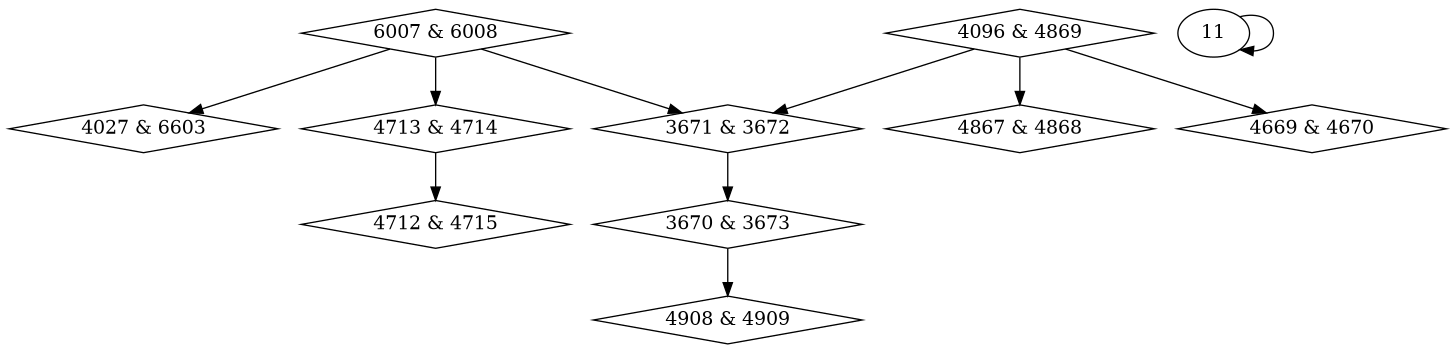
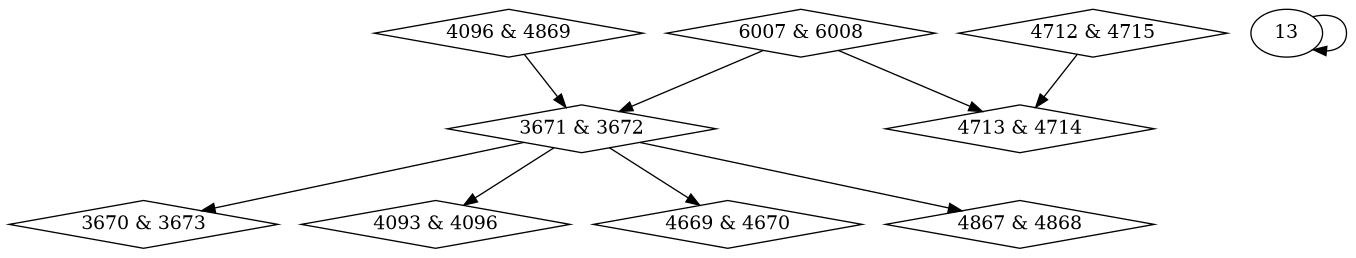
(1214, 33) -> (1287, 33)
(1020, 74) -> (794, 175)
(1159, 79) -> (649, 173)
(144, 129) -> none
(436, 170) -> (1061, 76)
none -> (436, 224)
(728, 320) -> none
